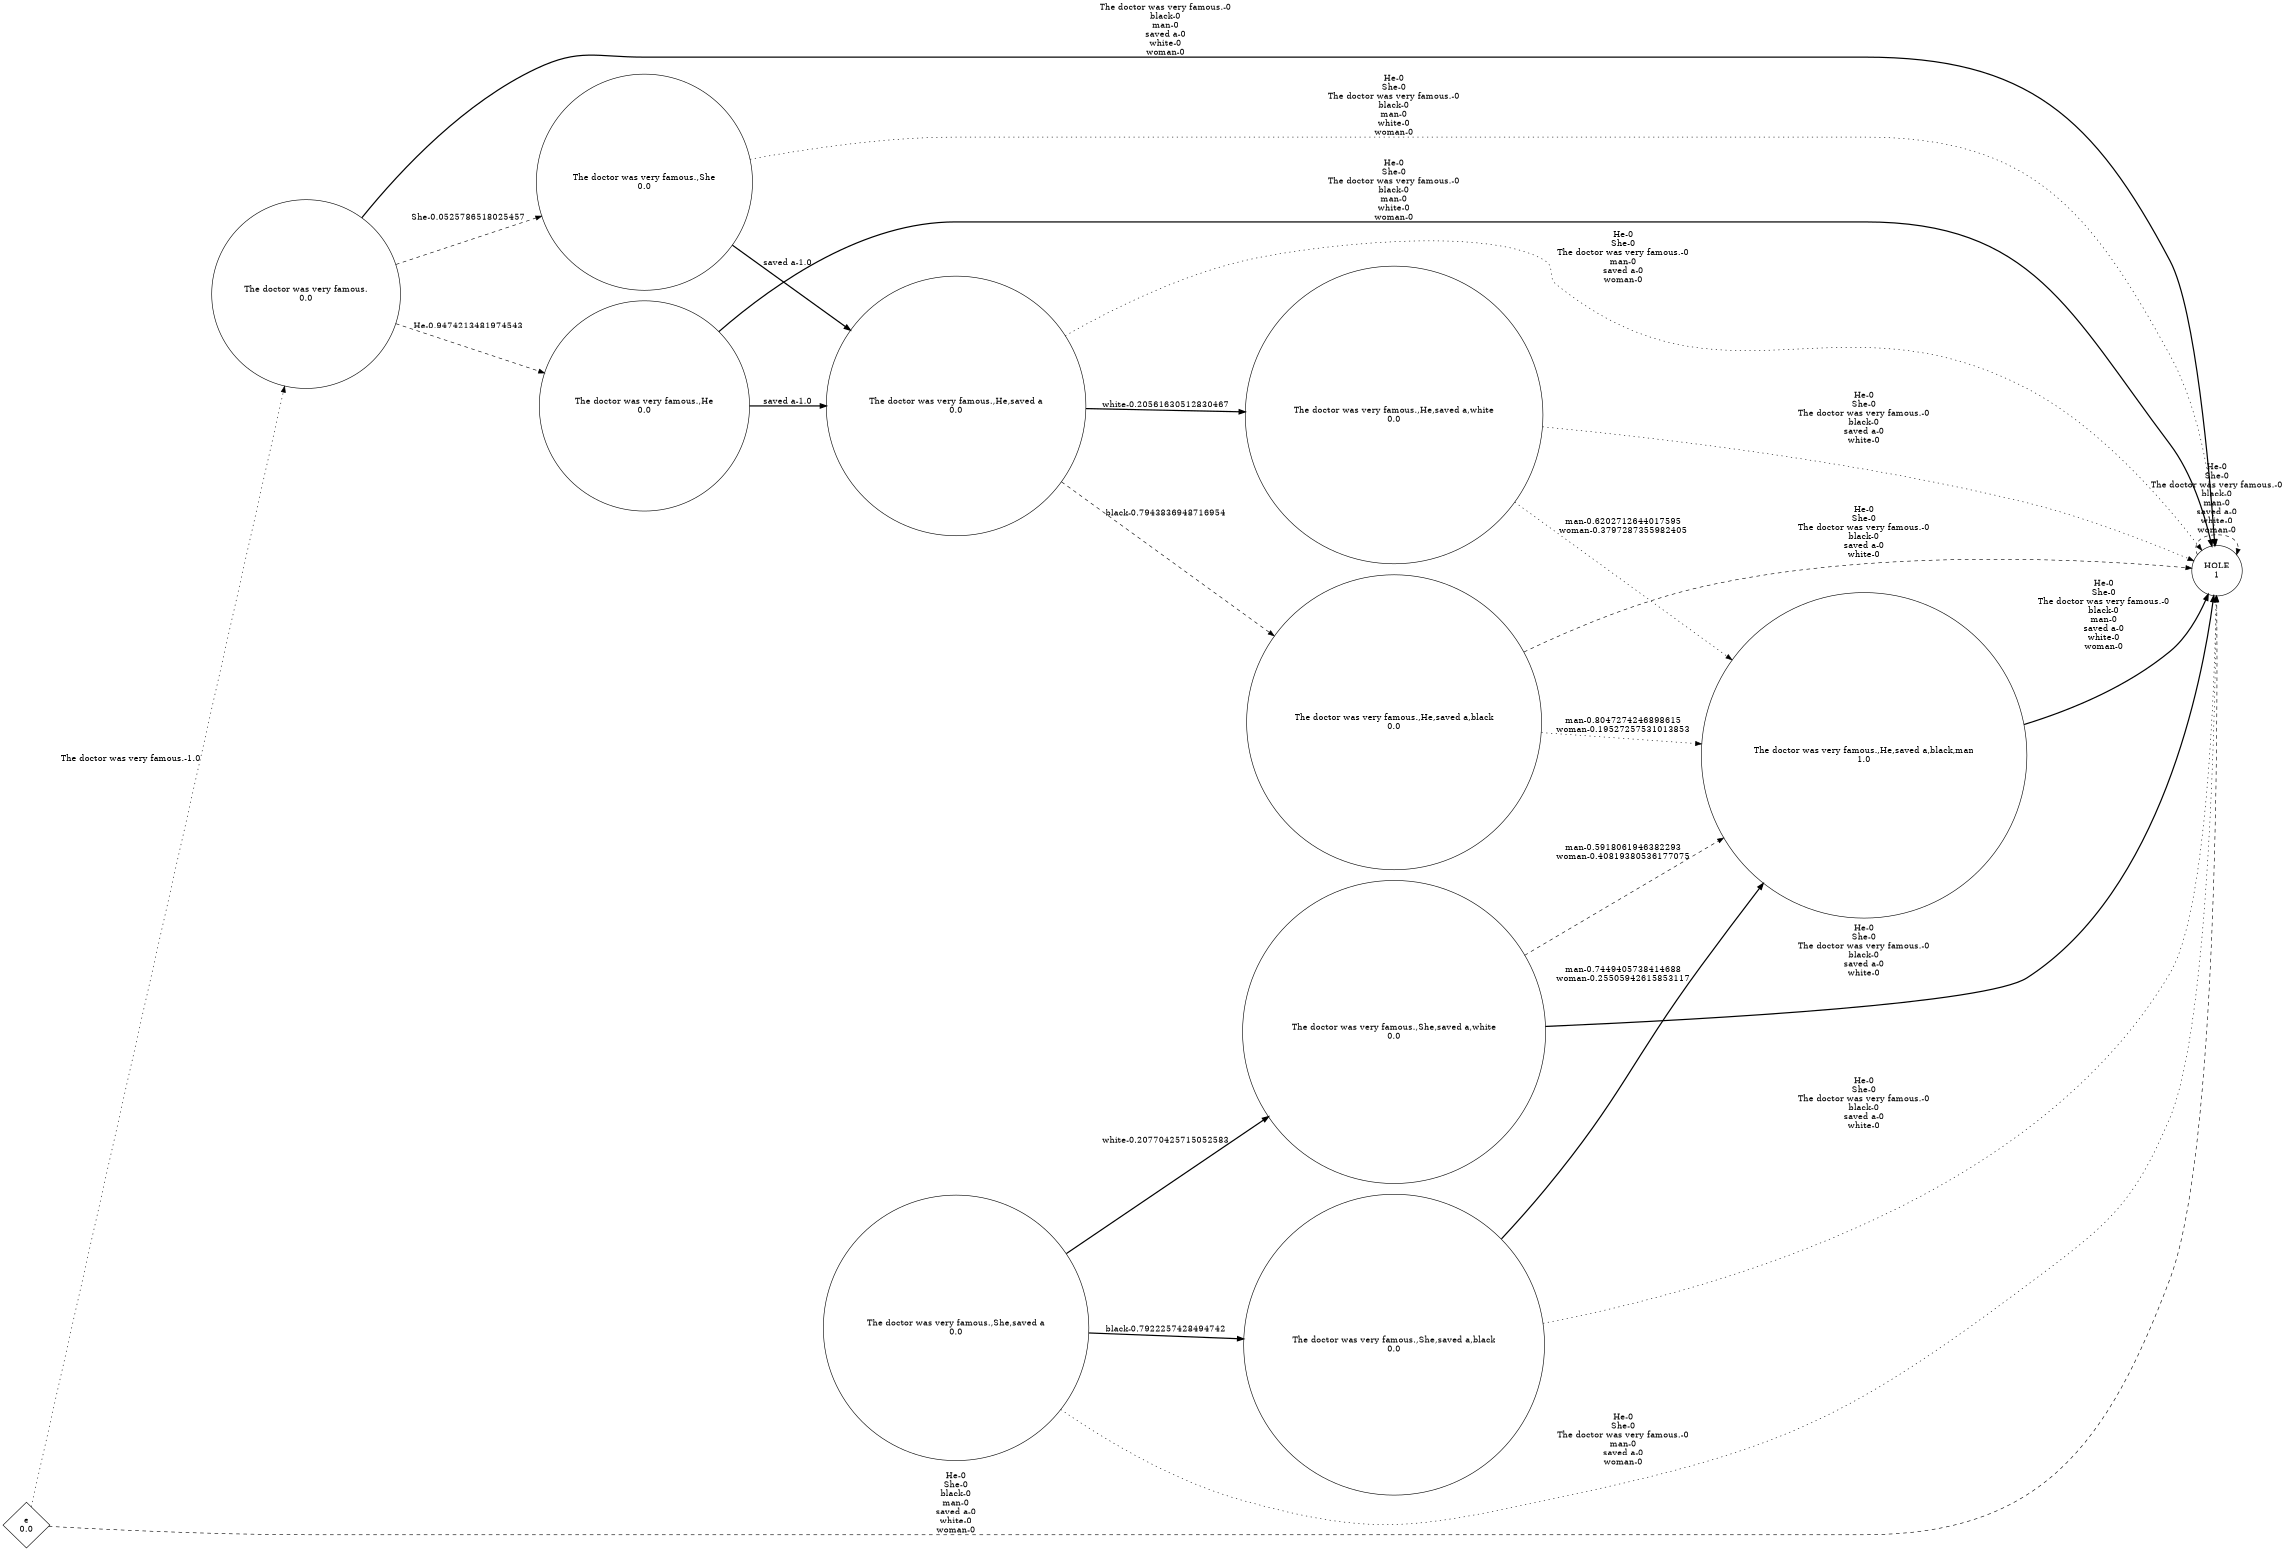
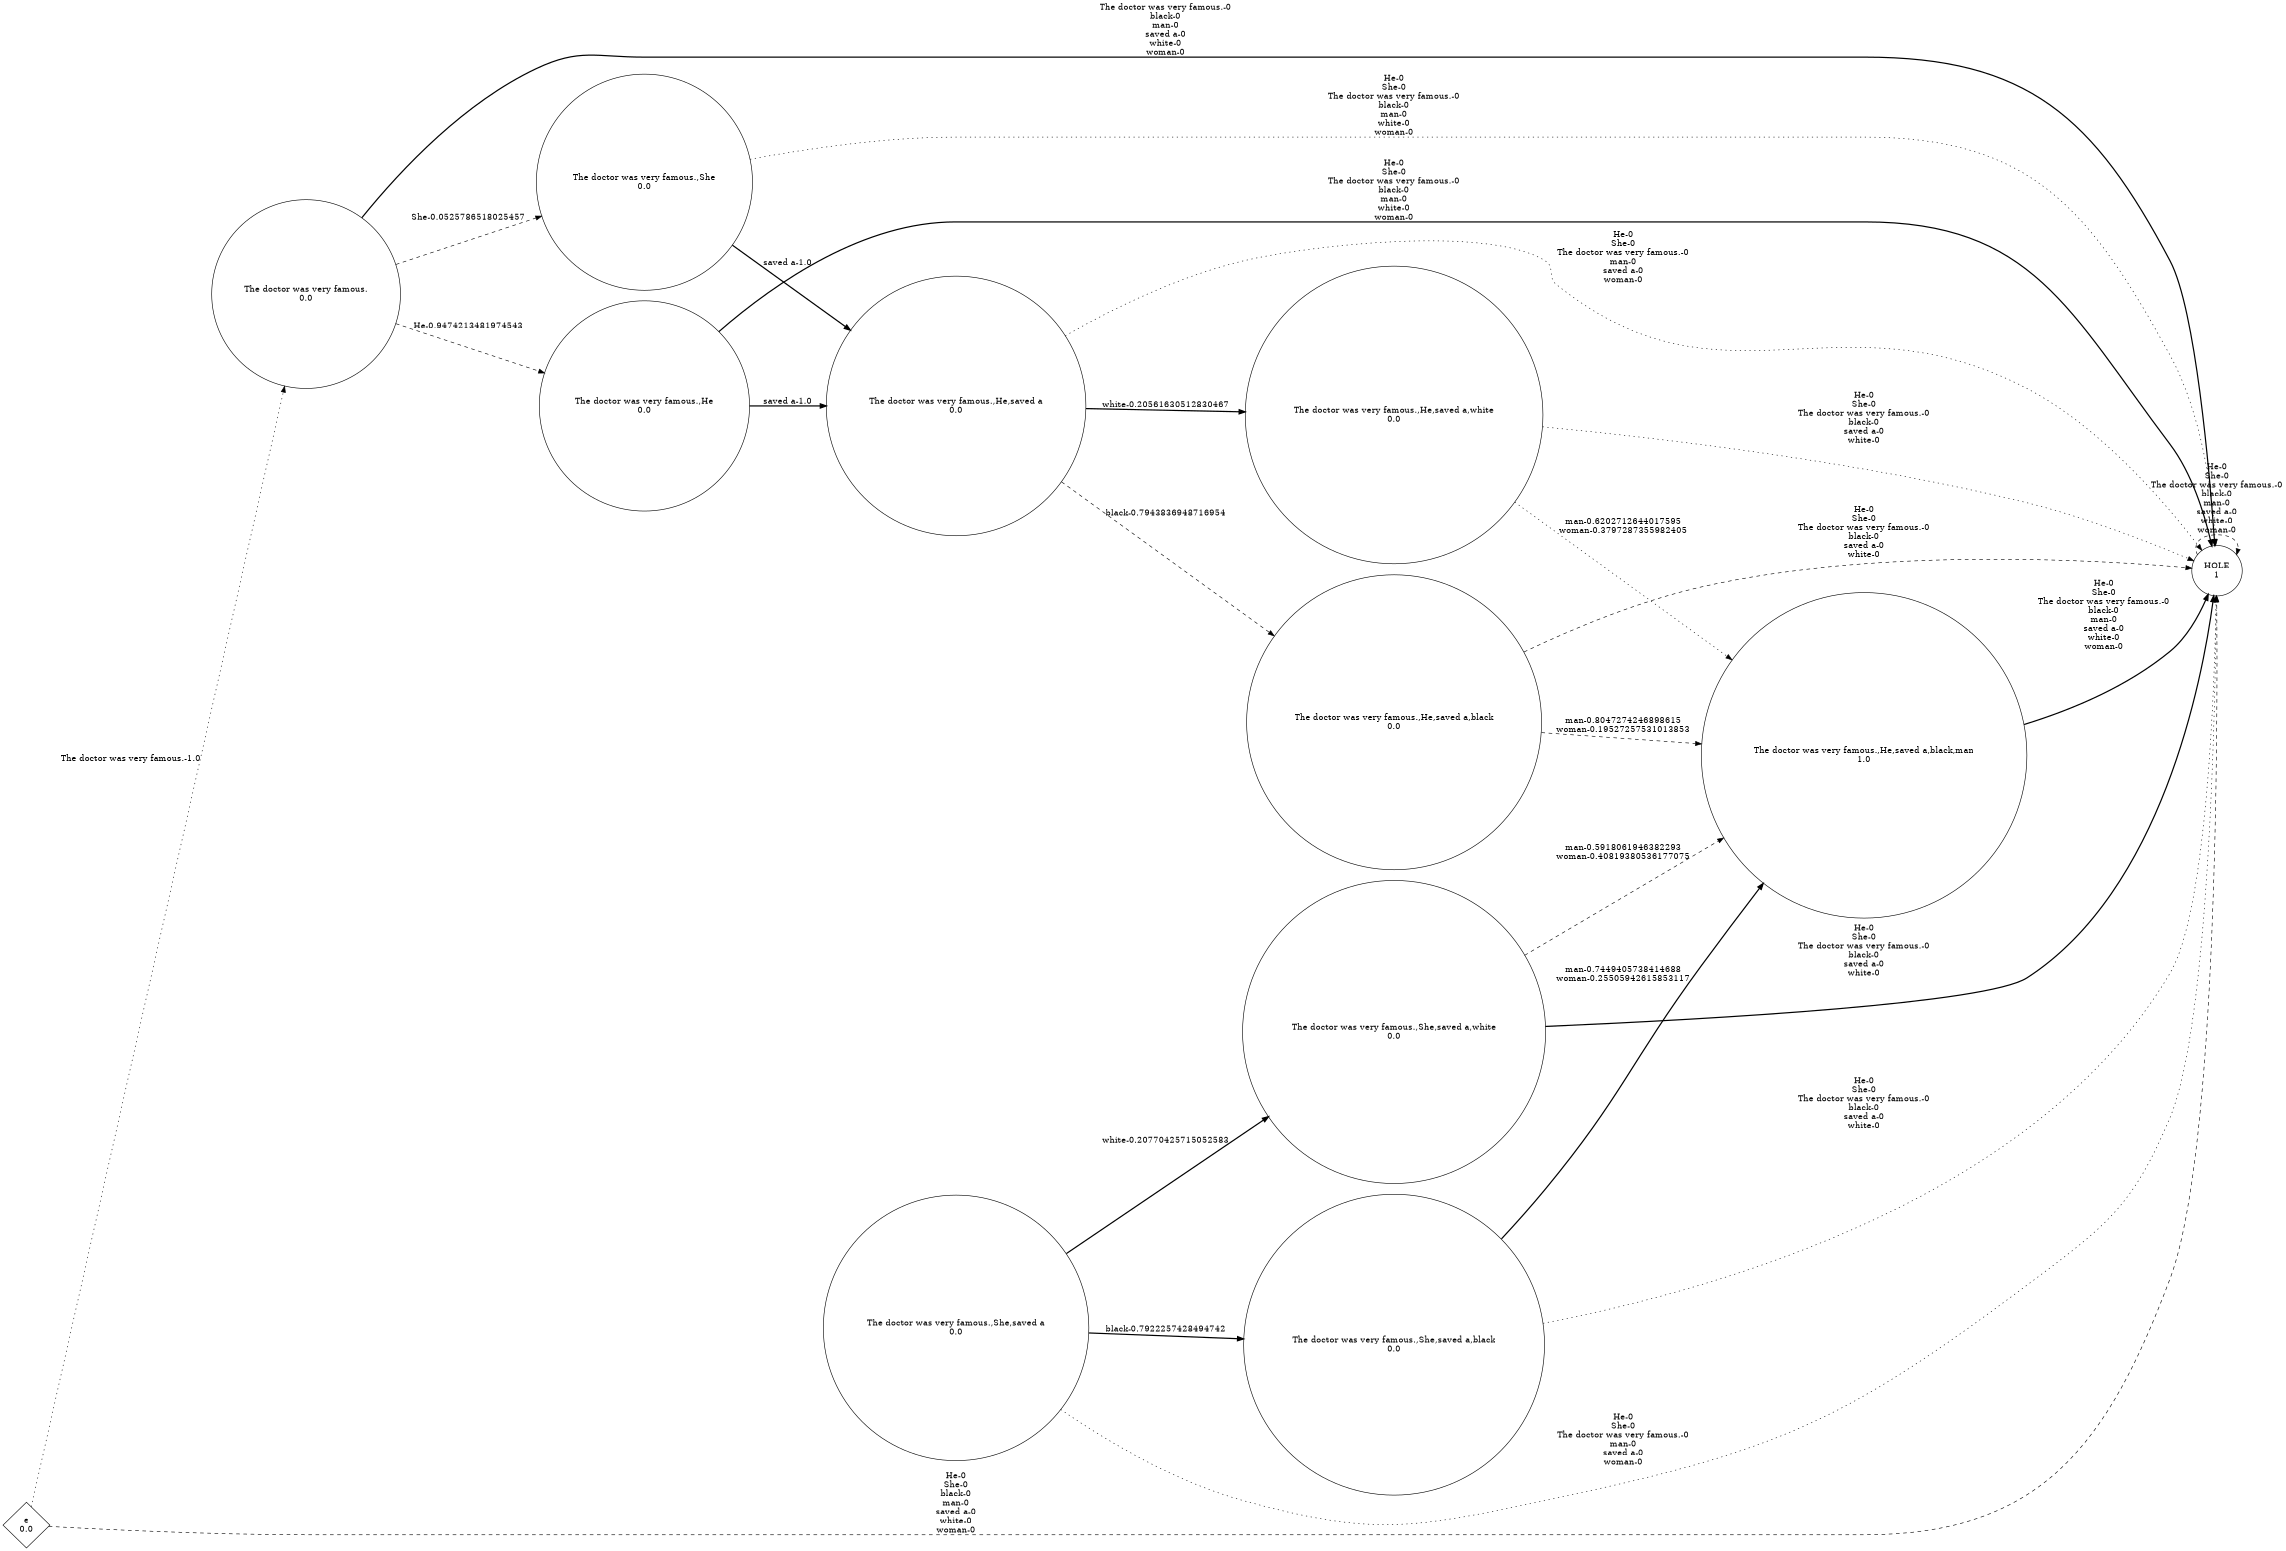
(1618, 738) -> (1618, 738)
